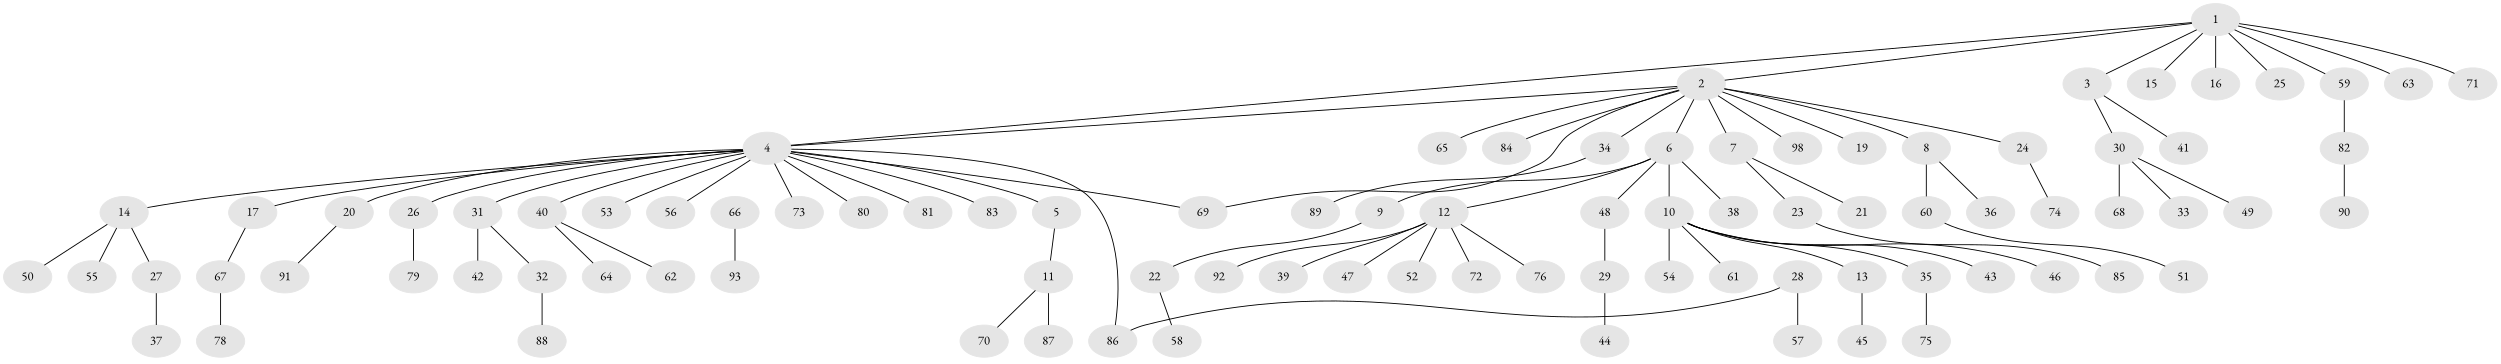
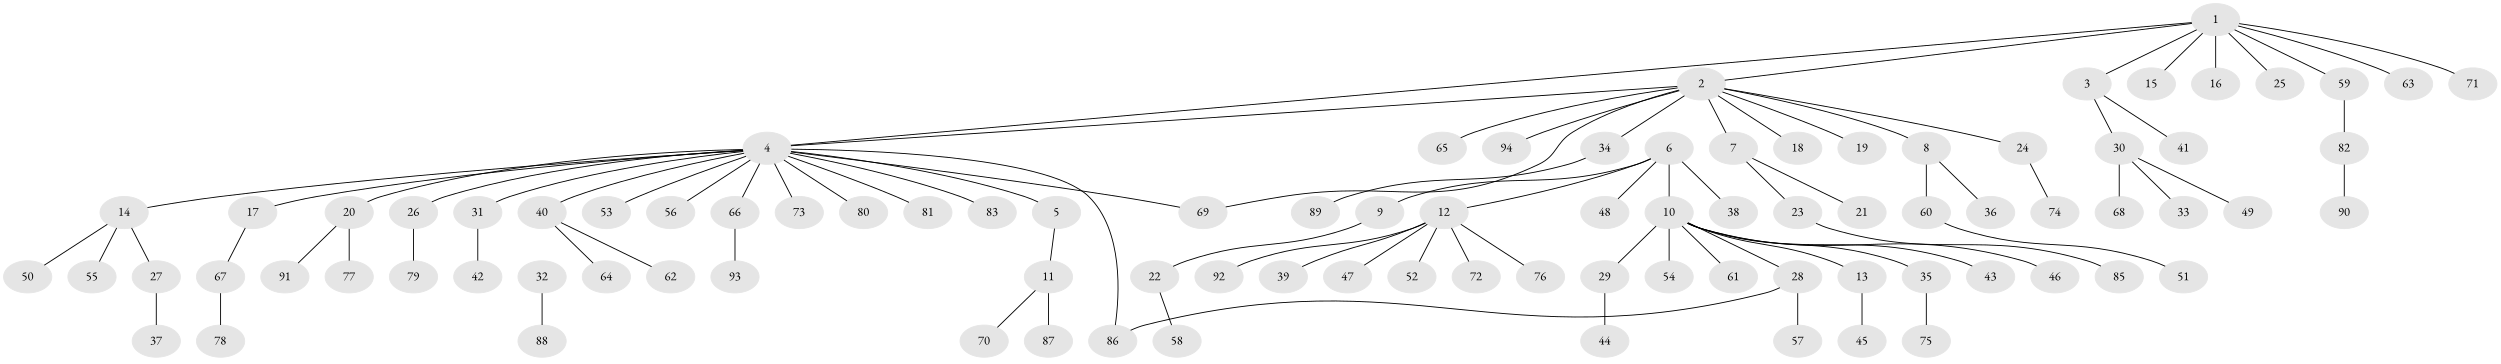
(1685, 116) -> none
(1507, 148) -> (1507, 148)
(1798, 148) -> (1798, 148)
none -> (751, 180)
(510, 245) -> none
(1605, 245) -> (1637, 245)
none -> (1733, 245)
none -> (349, 277)
